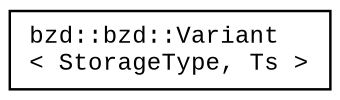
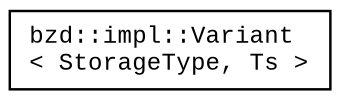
(170, 50) -> (170, 50)
